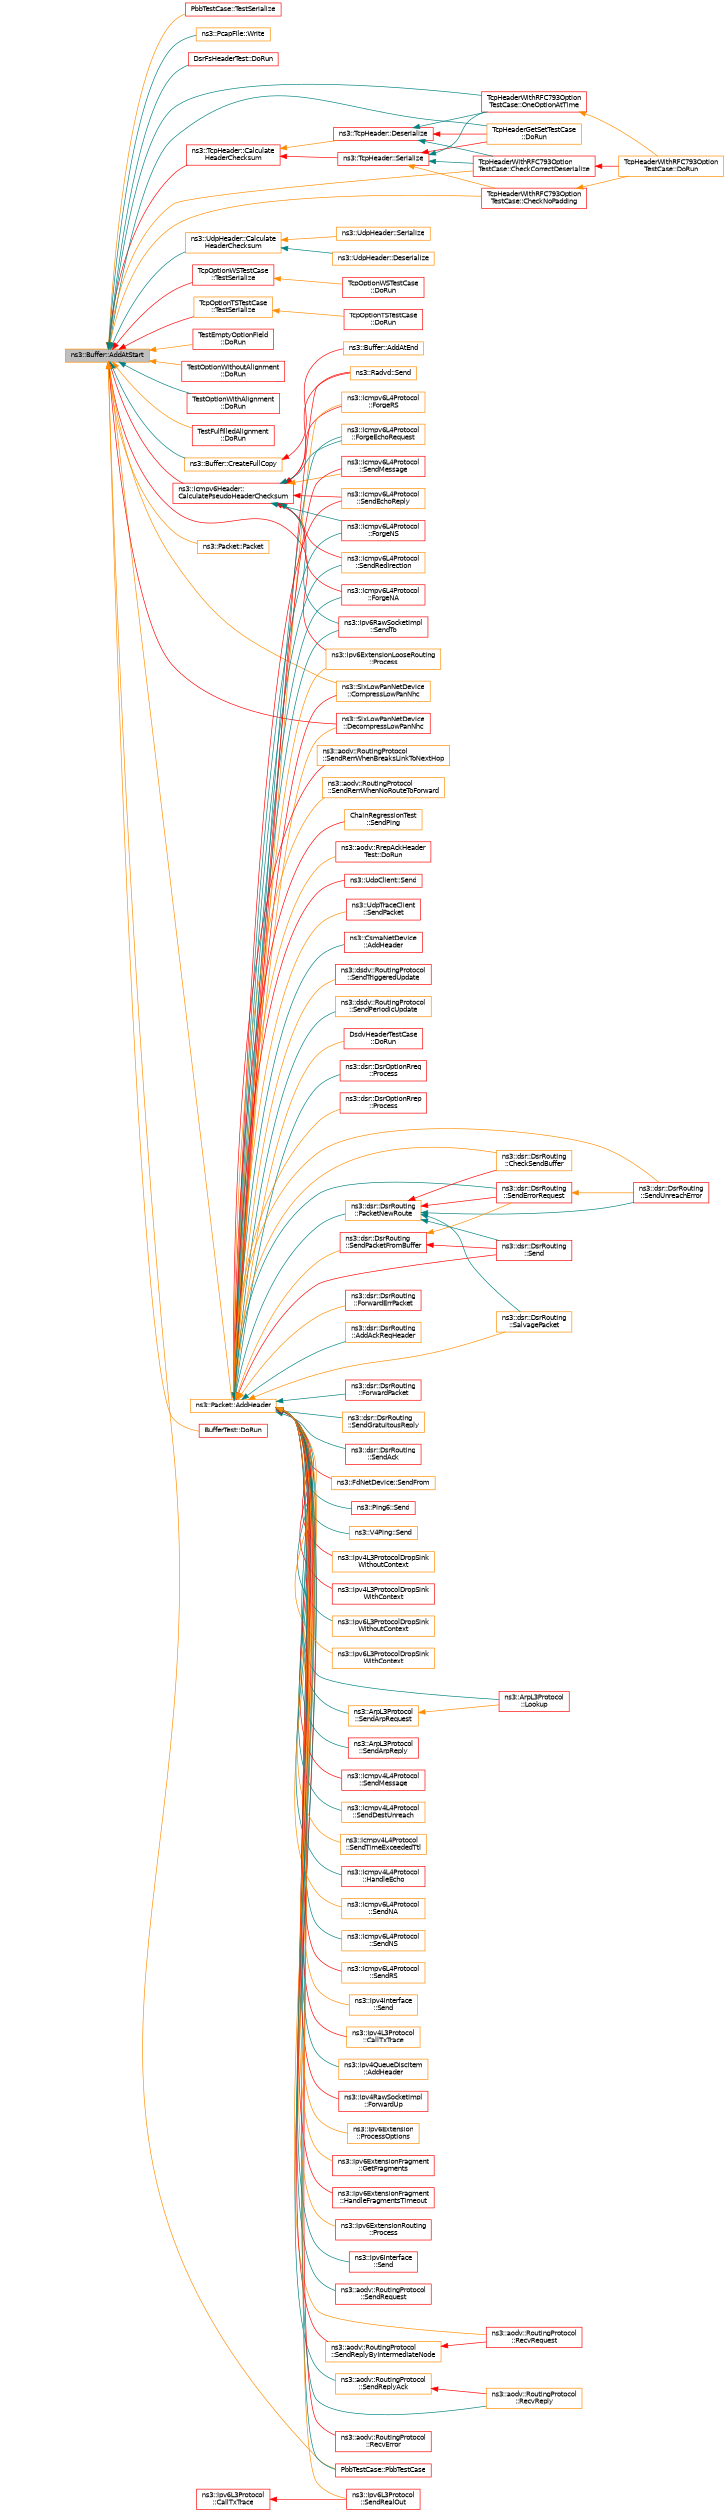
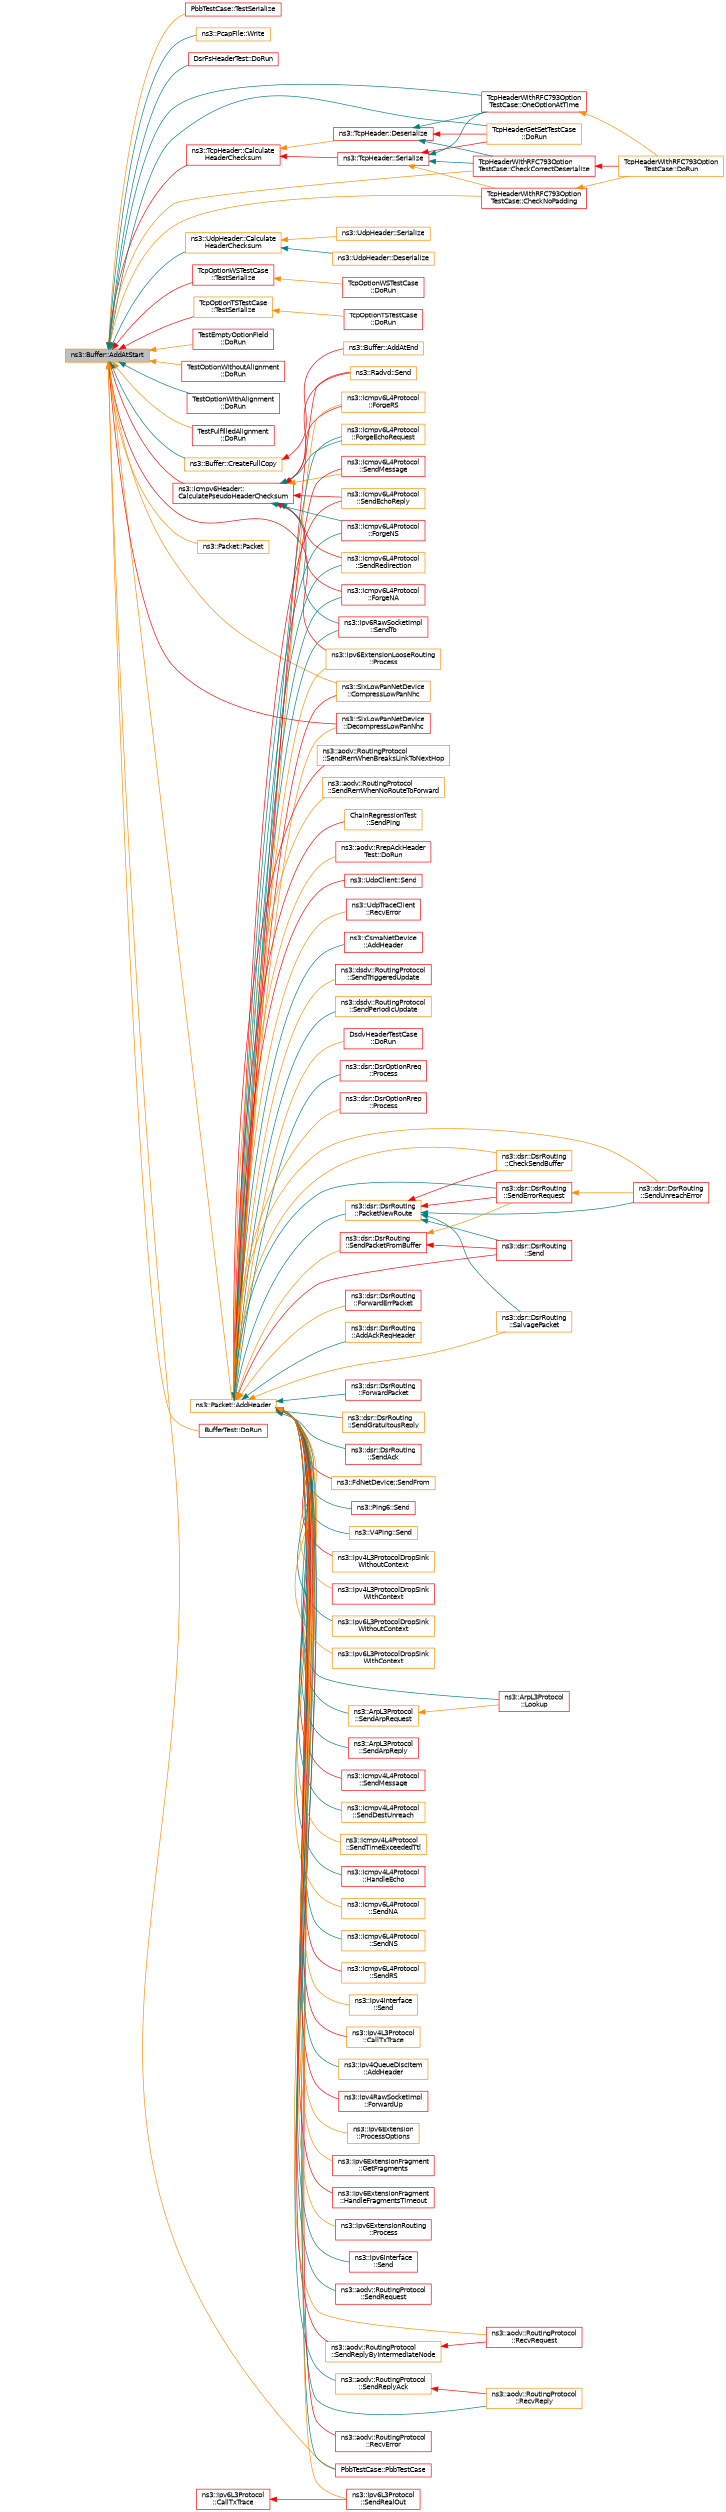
(383, 910) -> (383, 910)
(305, 1500) -> (305, 1500)
